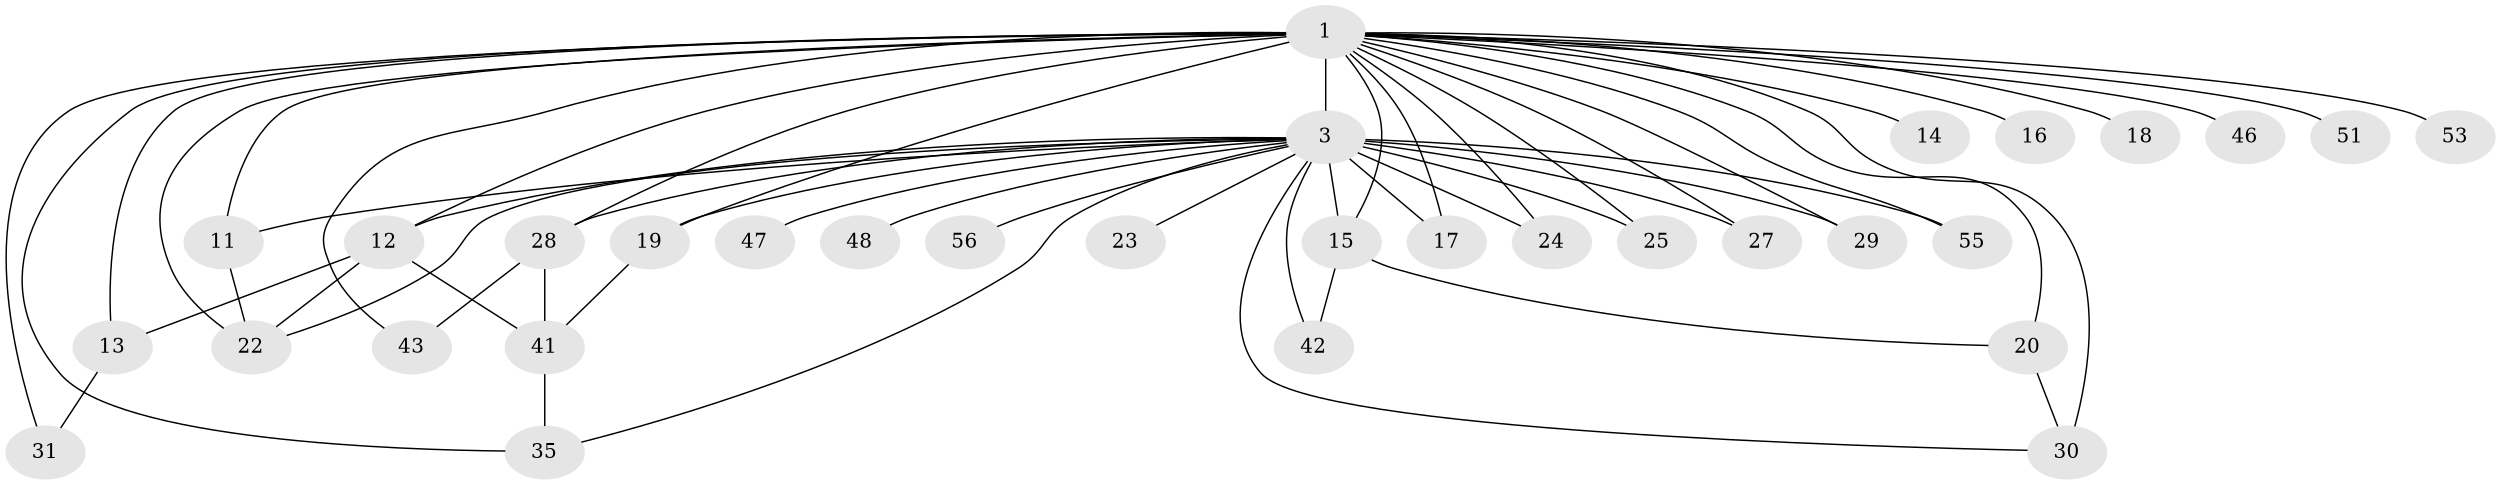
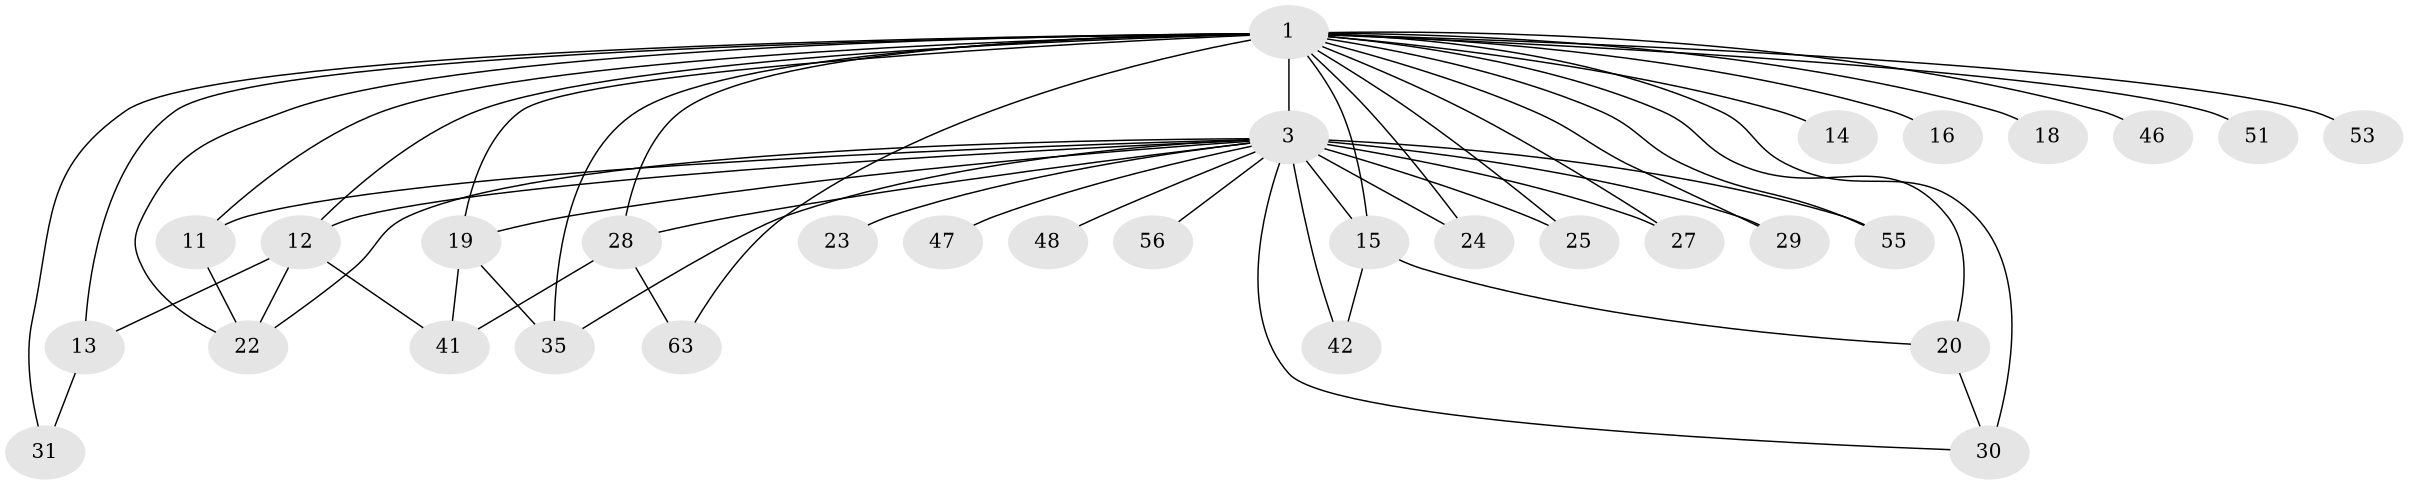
(1447, 242) -> none
(412, 347) -> (682, 347)
(545, 400) -> (508, 295)
